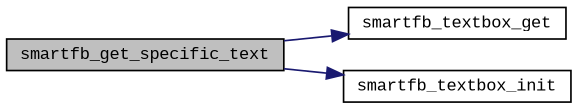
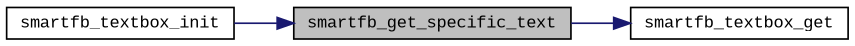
(305, 71) -> (256, 23)
